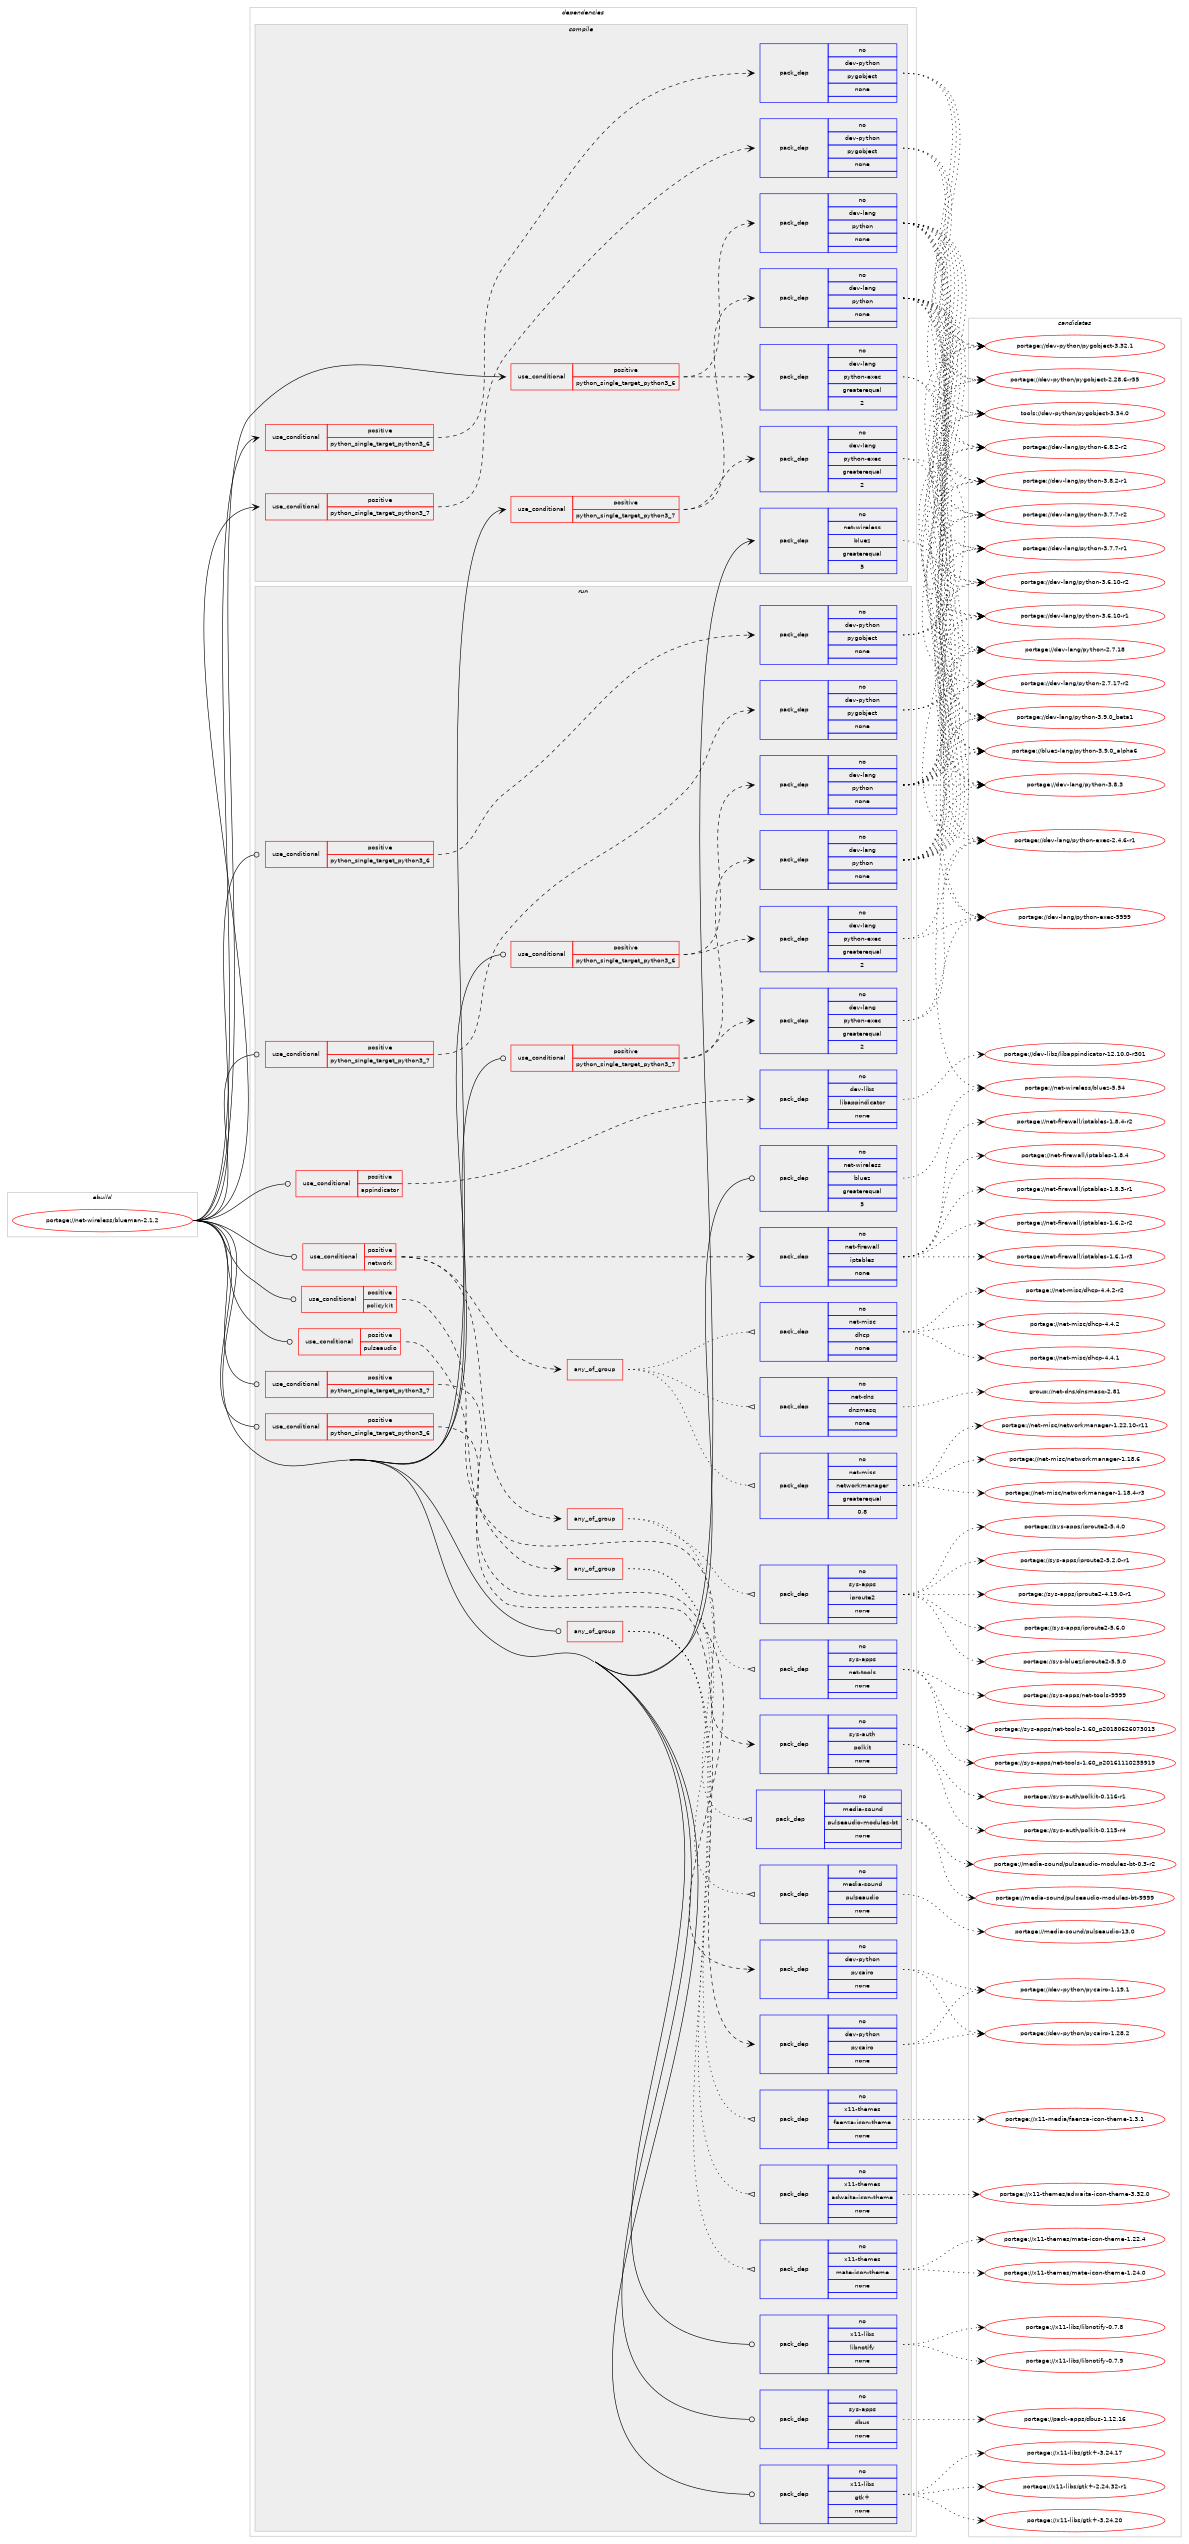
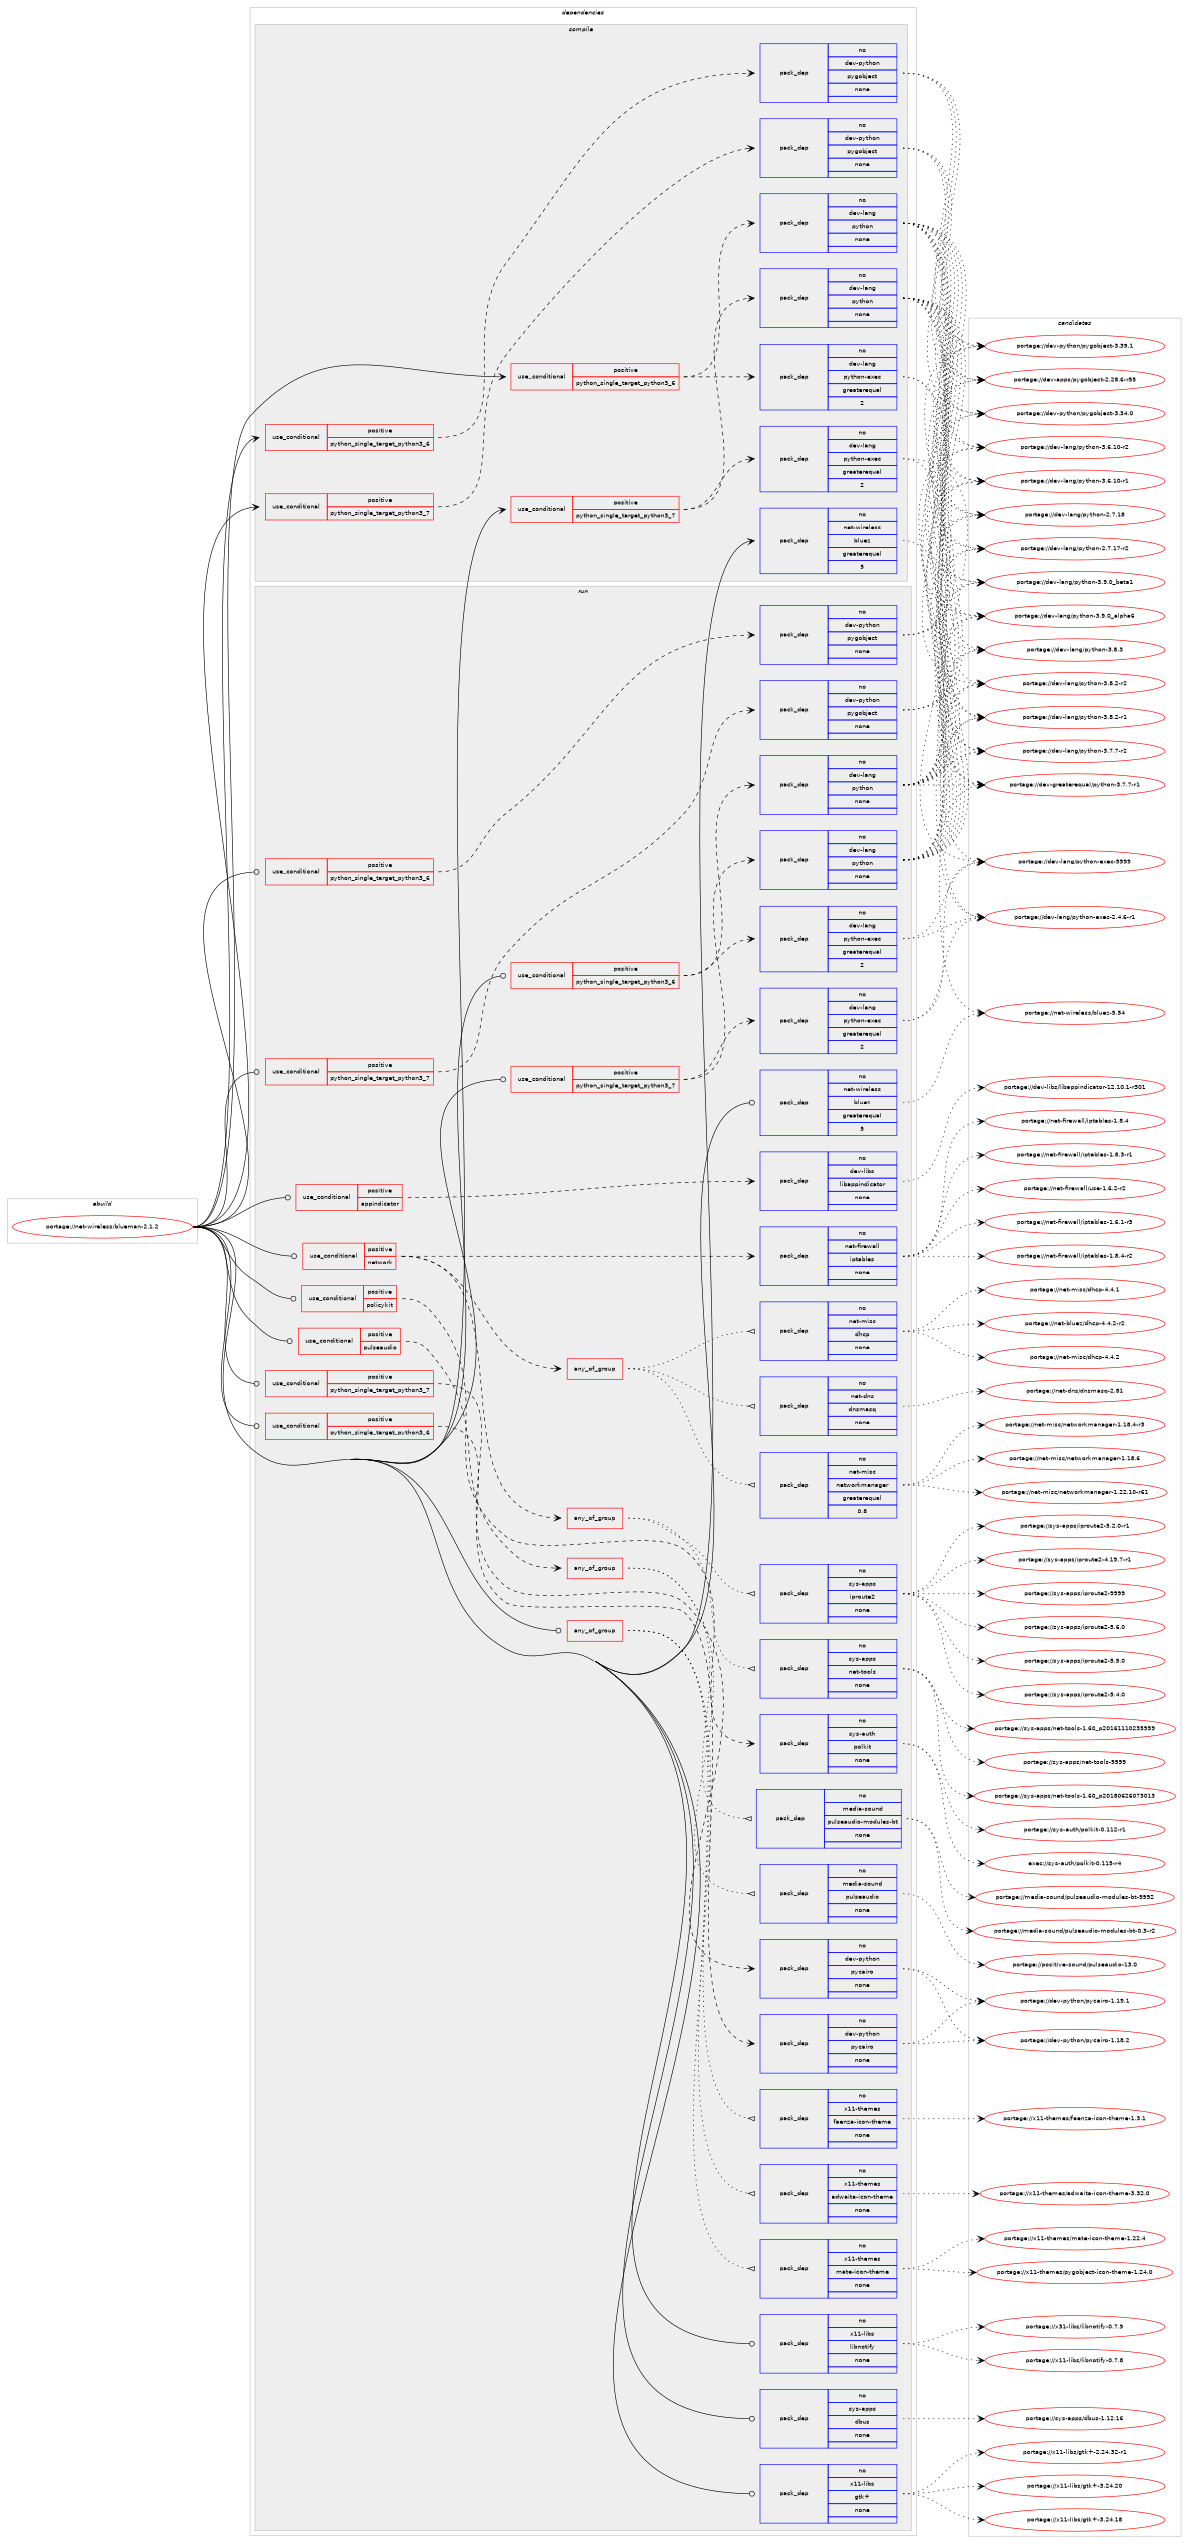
(1075, 346) -> (1075, 346)
(1075, 380) -> (1075, 380)
(1075, 414) -> (1075, 414)
(1075, 448) -> (1075, 684)
(1075, 549) -> (1075, 785)
(1075, 751) -> (1075, 616)
(1075, 1054) -> (1075, 1088)
(1075, 1223) -> (1075, 1189)
(1075, 1291) -> (1075, 1324)
(1075, 1392) -> (1075, 1391)
(1075, 1426) -> (1075, 1492)
none -> (1075, 1594)
(1075, 1594) -> (1075, 1560)
(1075, 1662) -> (1075, 1661)
(1075, 1763) -> (1075, 1729)
(1075, 1797) -> (1075, 1830)
(1075, 1831) -> (1075, 1864)
(1075, 1898) -> (1075, 1898)
(1075, 1932) -> (1075, 1965)
(1075, 2034) -> (1075, 2041)
(1075, 2119) -> (1075, 2119)
(1075, 2273) -> (1075, 2272)
(1075, 2361) -> (1075, 2327)
(1075, 2419) -> (1075, 2419)
(1075, 2453) -> (1075, 2520)
